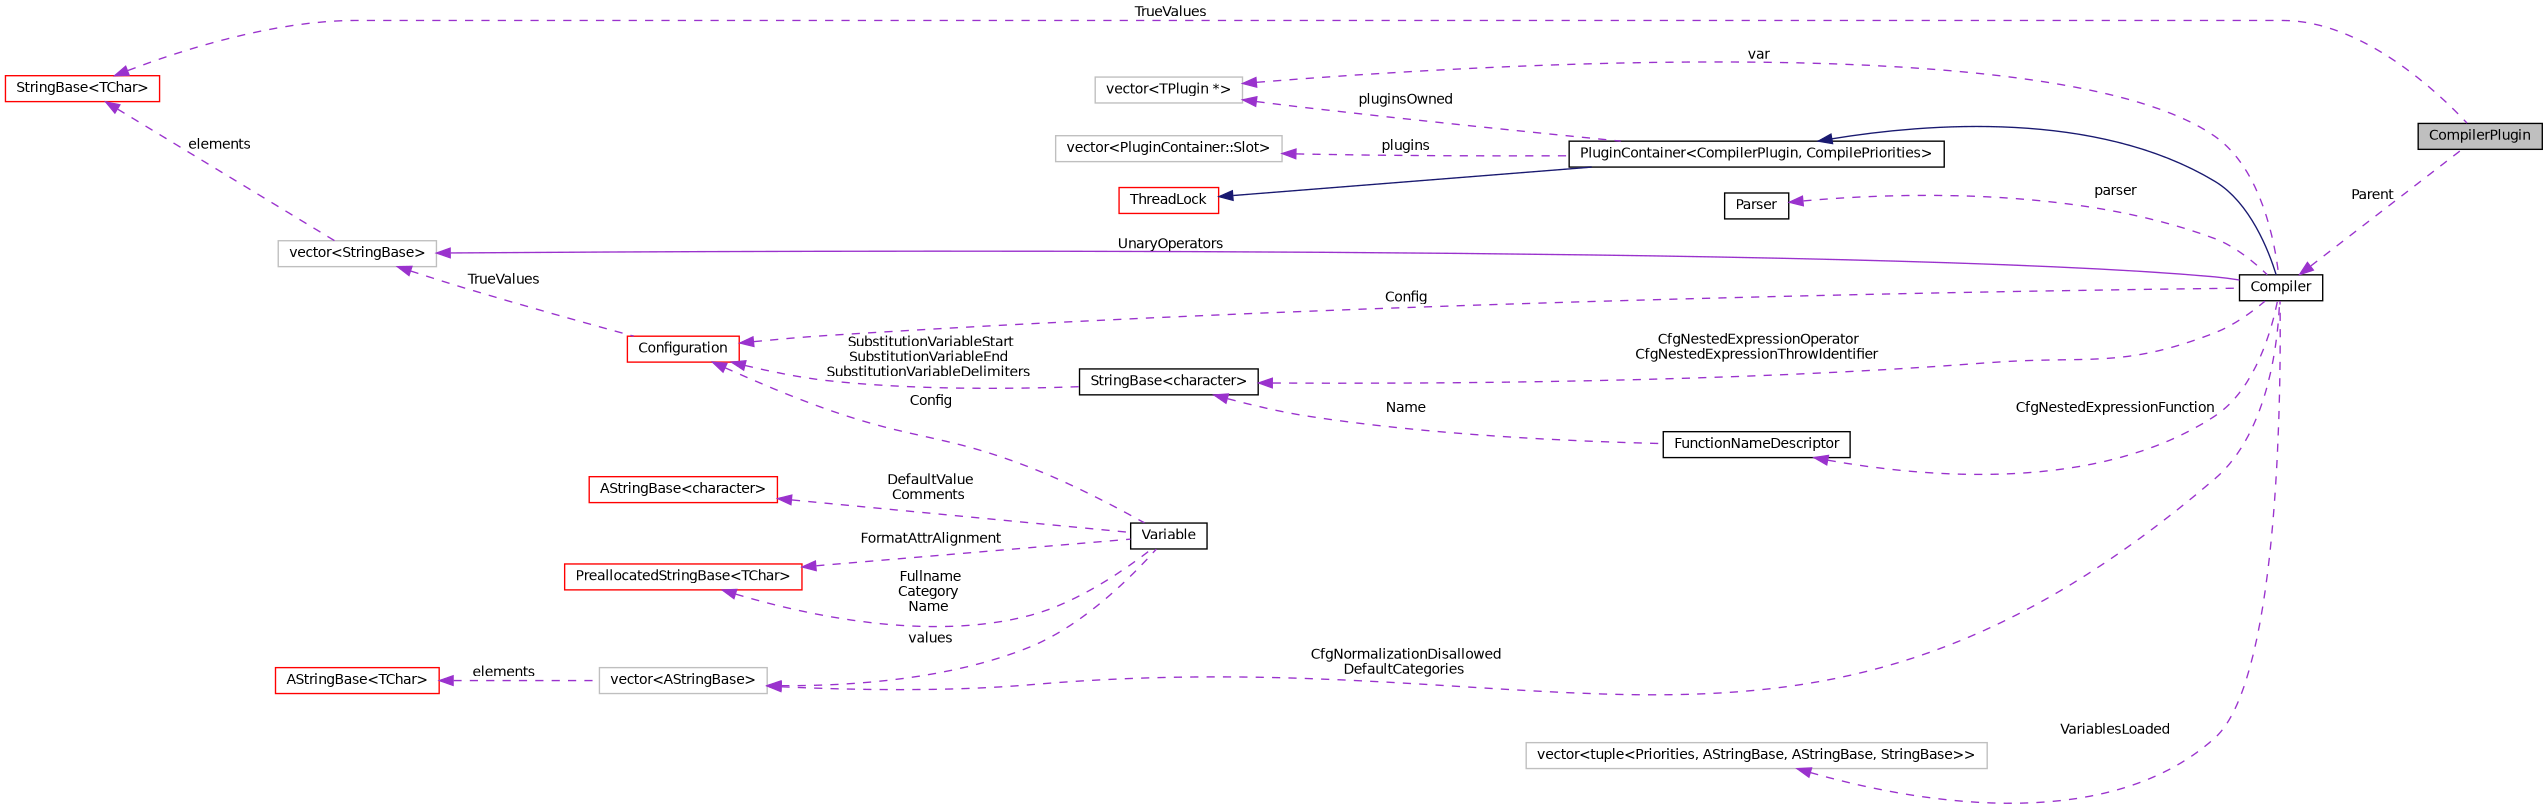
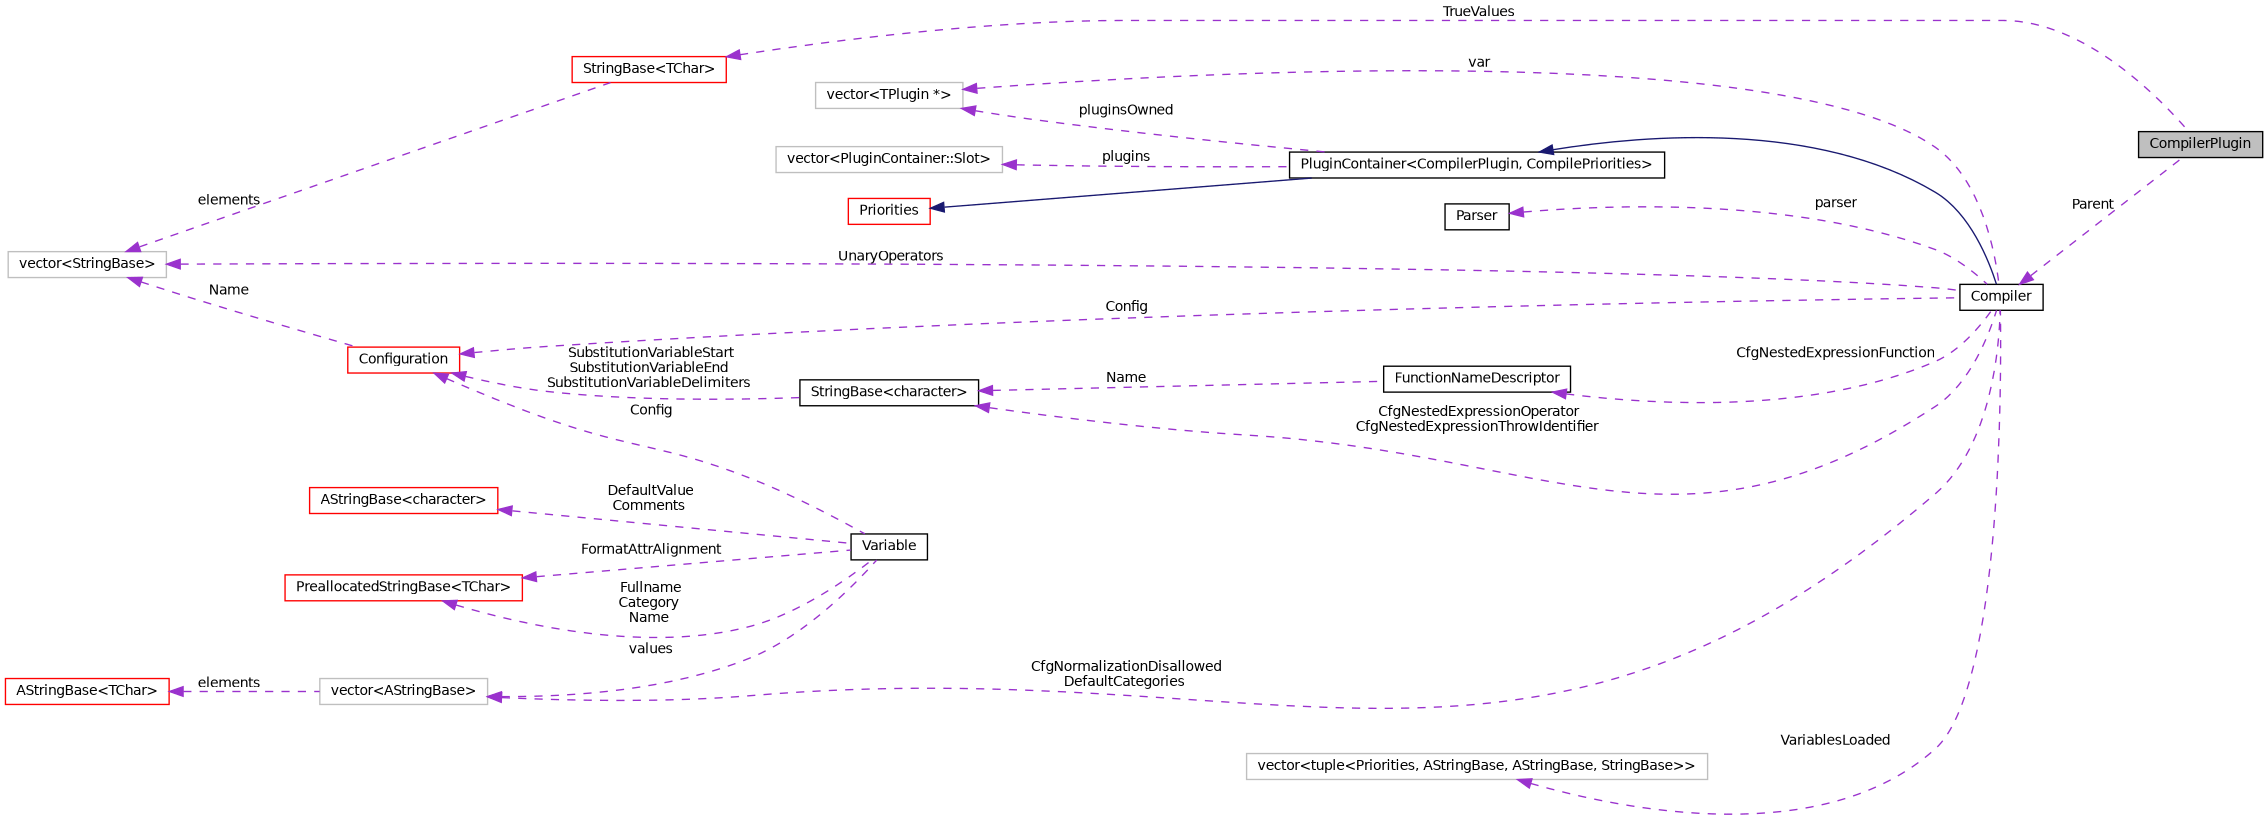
(226, 175) -> (375, 165)
(1169, 200) -> (889, 211)
(1345, 253) -> (1070, 265)
(502, 280) -> (227, 291)
